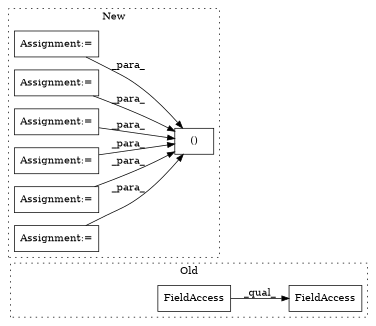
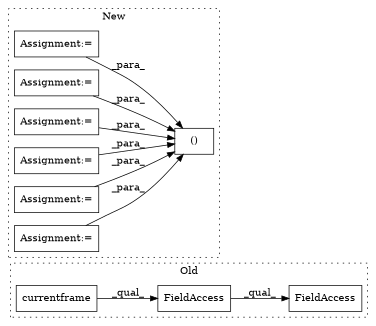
none -> (57, 298)
